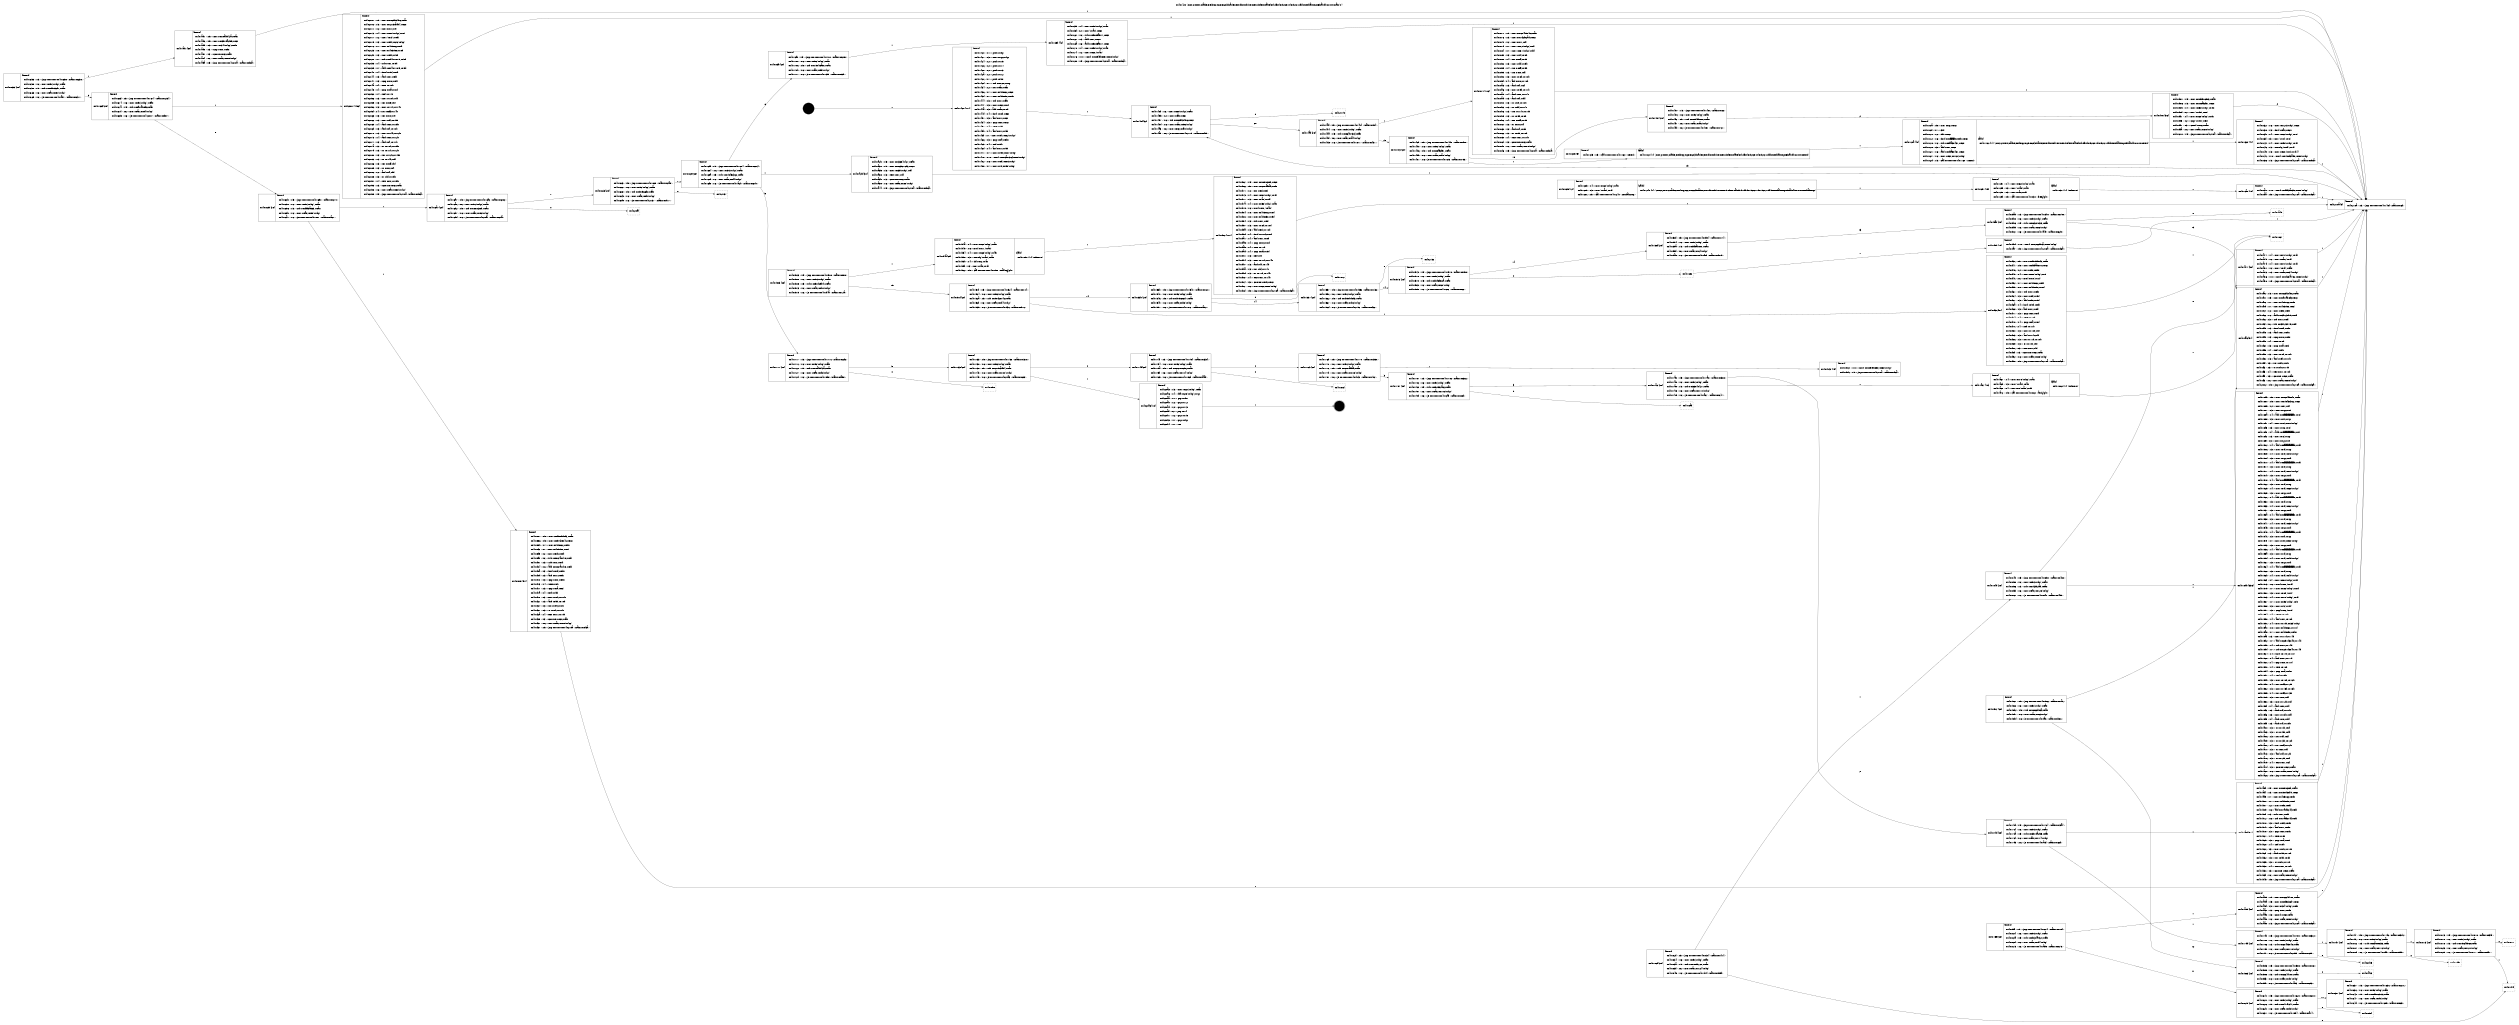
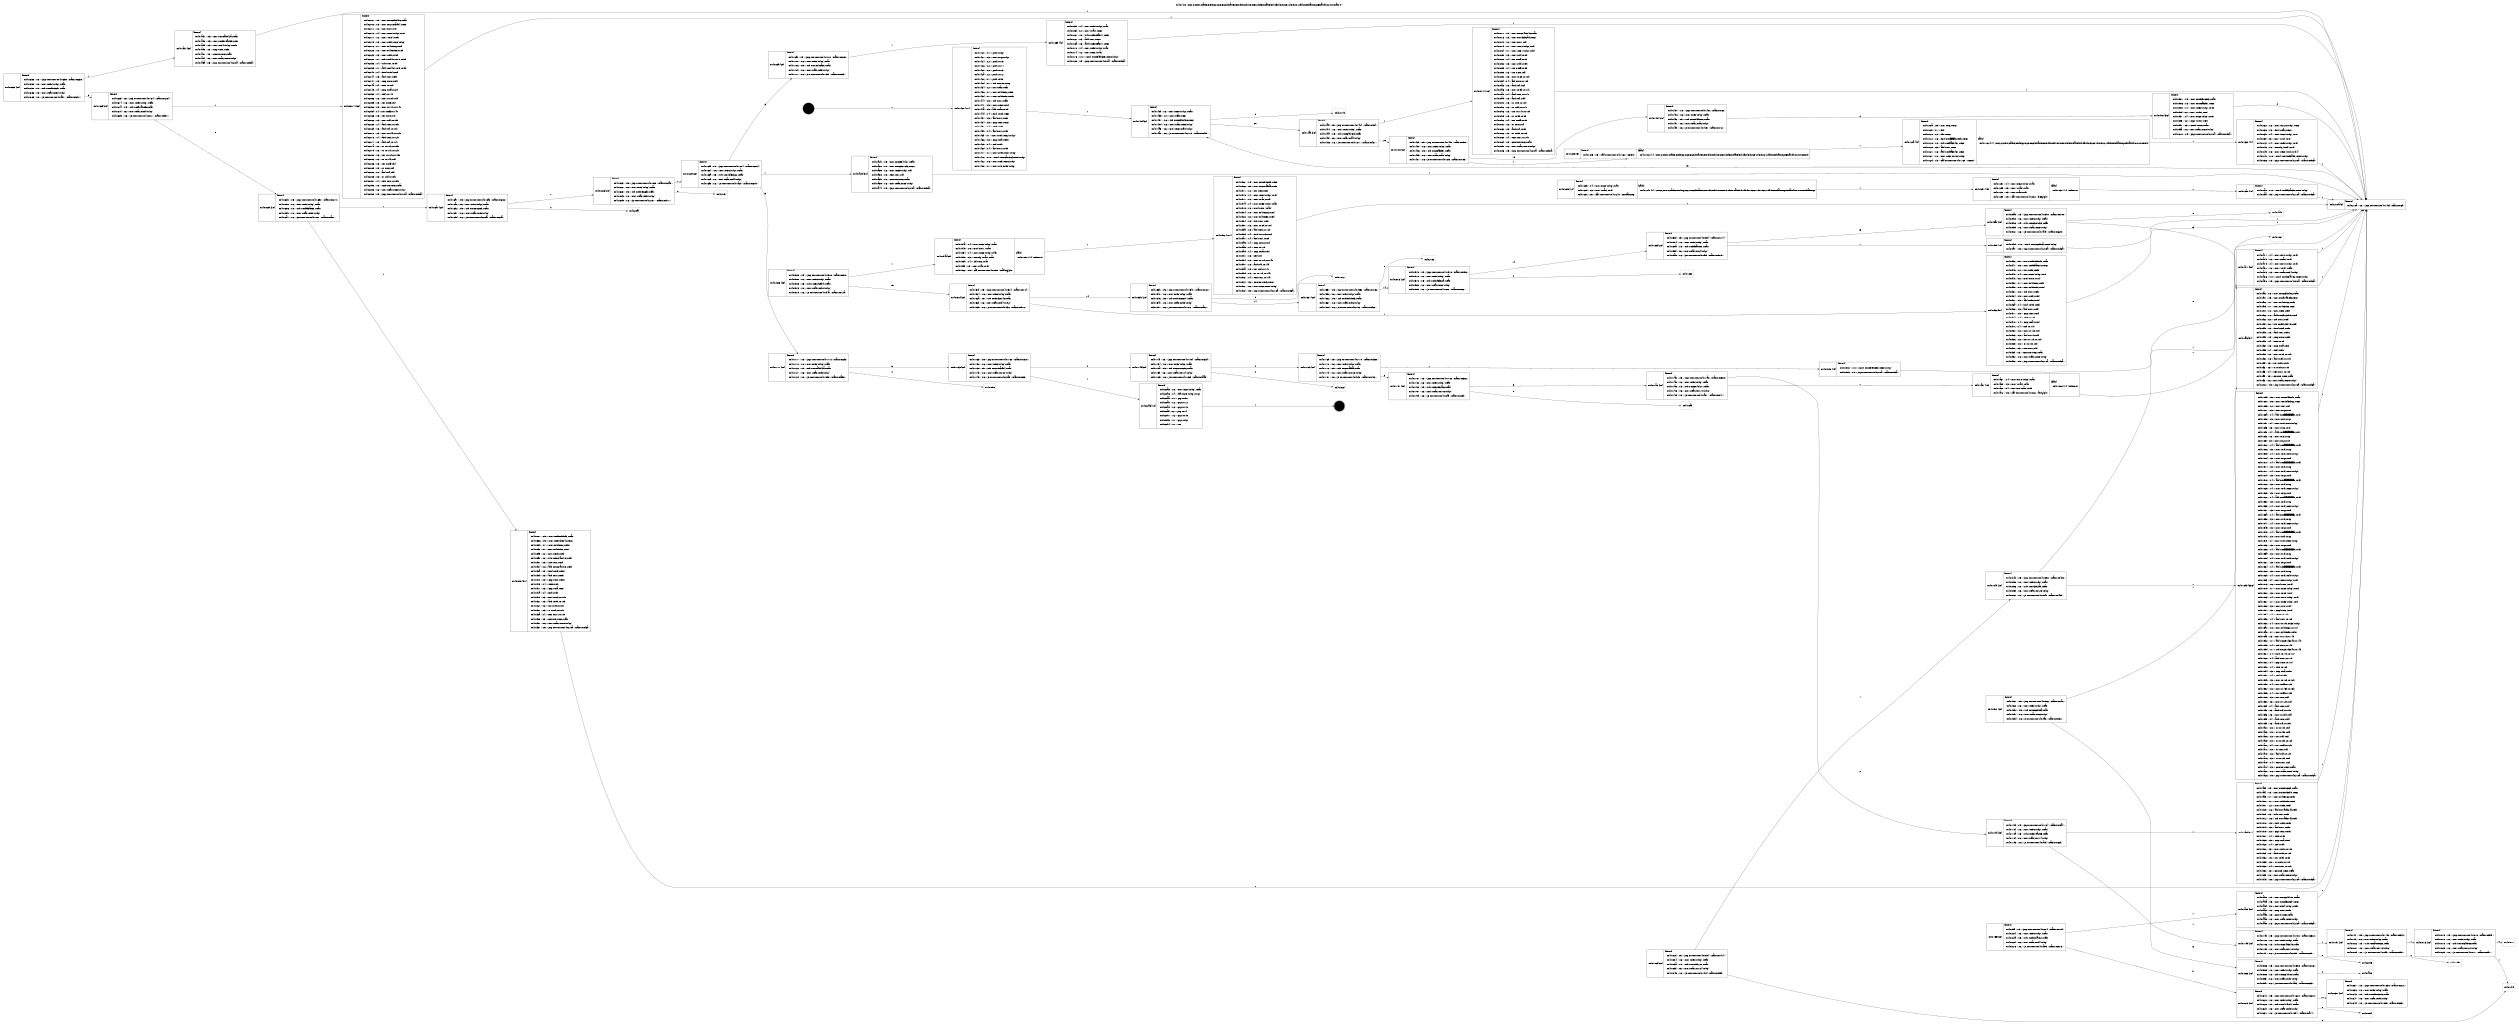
(1839, 260) -> (1856, 246)
(2178, 292) -> (2194, 228)
none -> (2178, 349)
